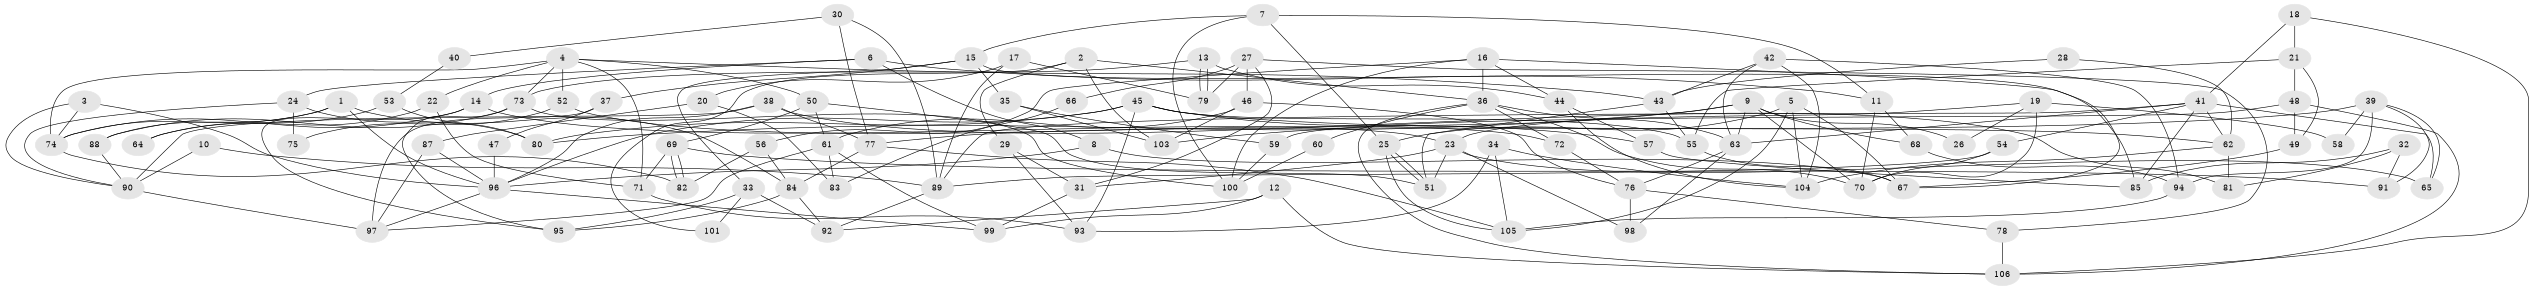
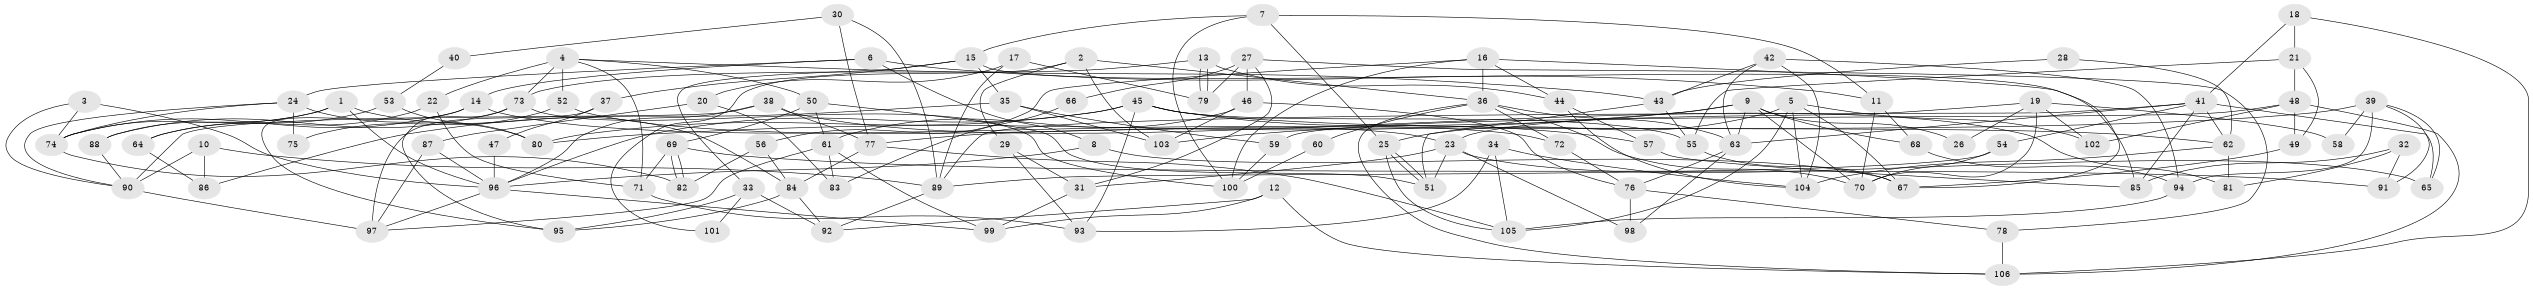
(281, 70) -> (169, 114)
none -> (2093, 145)
none -> (204, 188)
